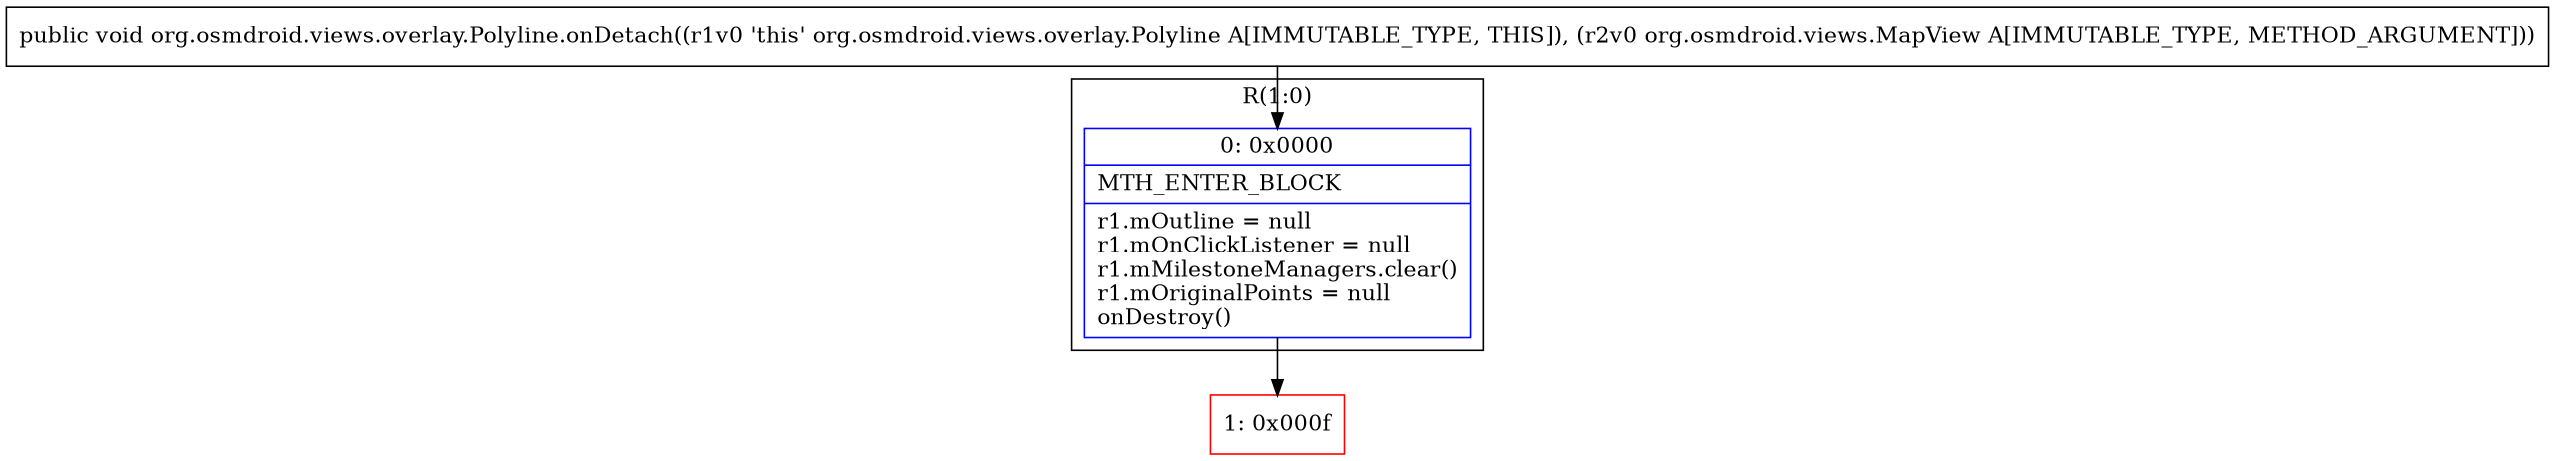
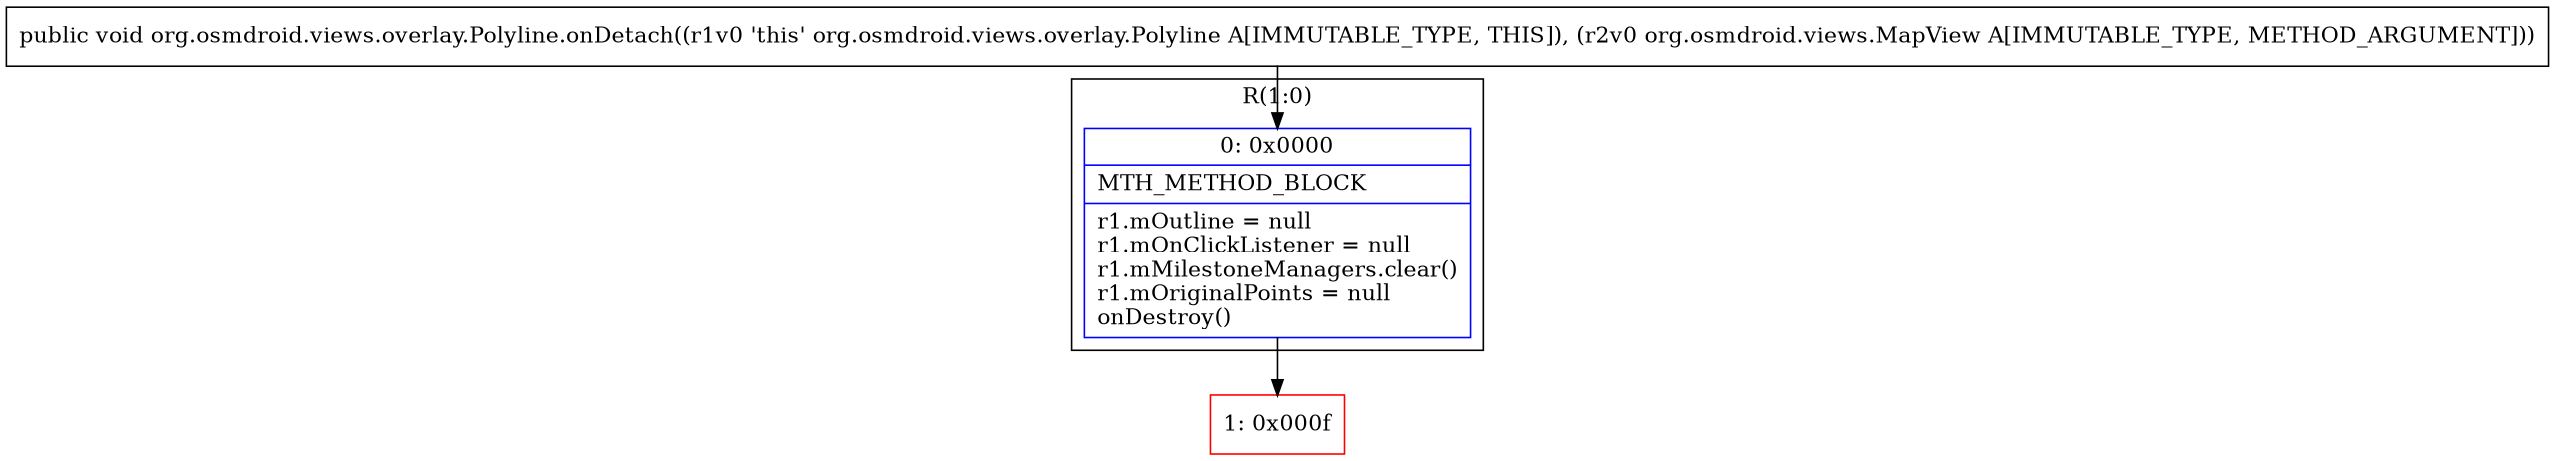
(1220, 184) -> (1232, 184)
